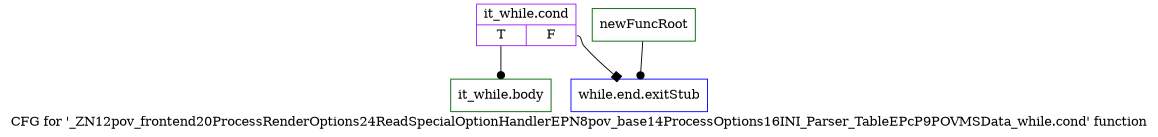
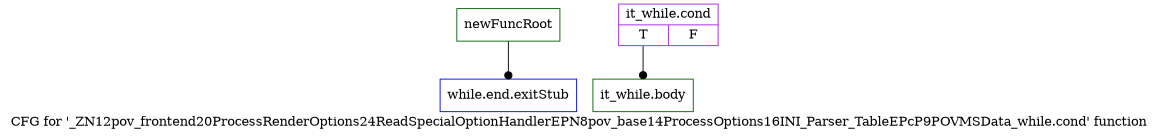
(593, 55) -> none
